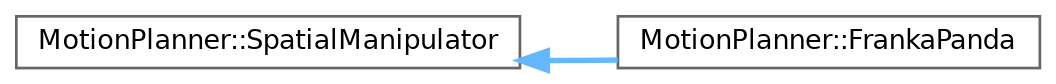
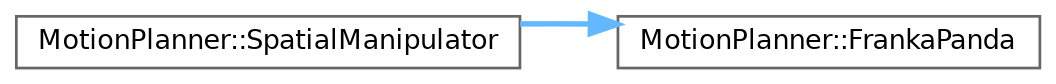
(583, 60) -> (555, 24)
